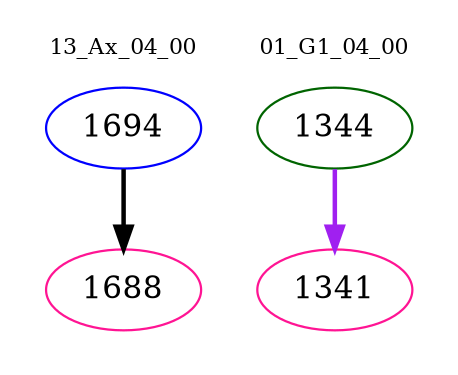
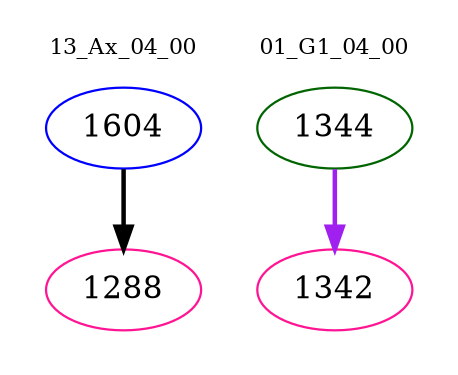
(124, 128) -> (124, 128)
(124, 290) -> (124, 290)
(335, 290) -> (335, 290)
